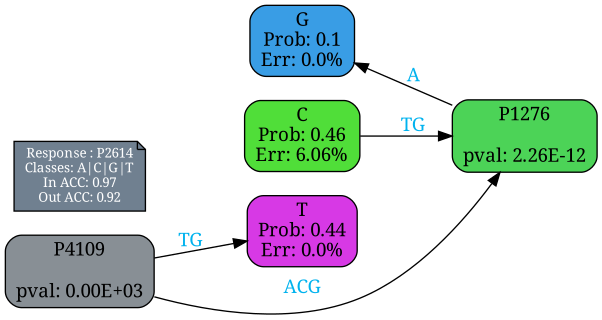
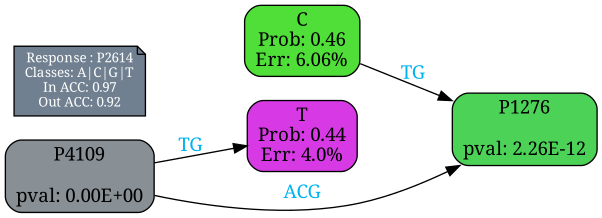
(302, 41) -> none
(302, 231) -> (302, 136)
(80, 271) -> (80, 176)
